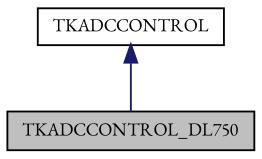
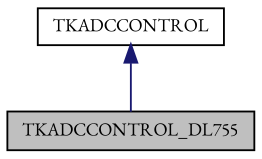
(131, 131) -> (131, 131)
